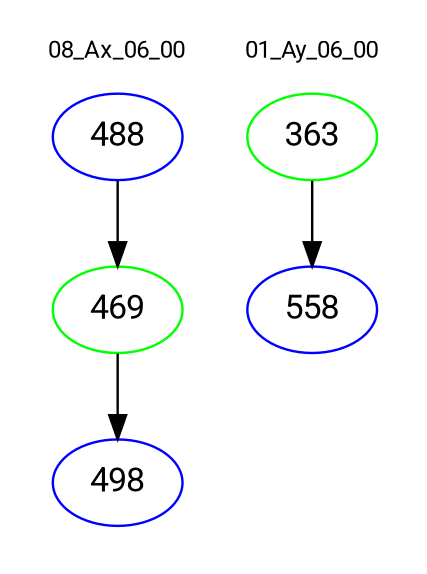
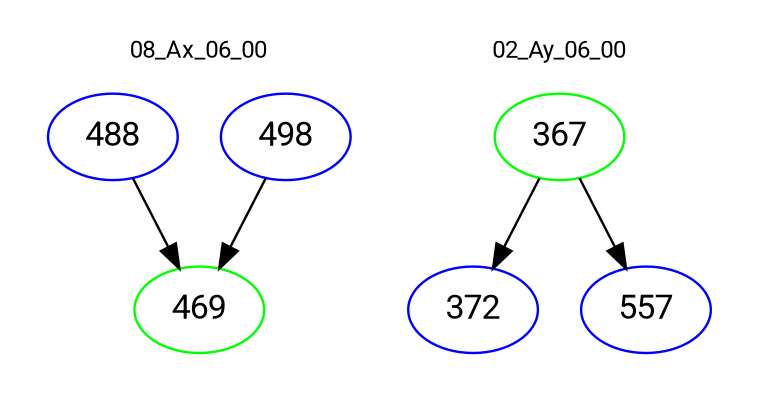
(312, 52) -> (560, 52)
(312, 137) -> (560, 137)
(312, 310) -> (646, 310)
none -> (473, 310)
(118, 384) -> (248, 213)
